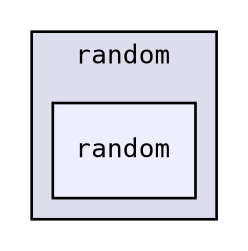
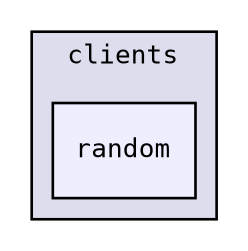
(124, 57) -> (124, 57)
